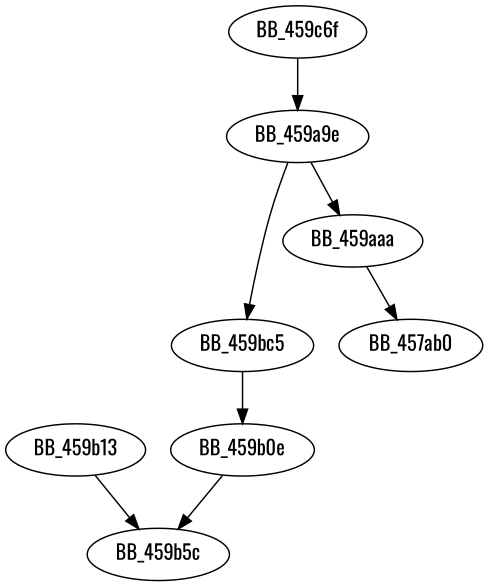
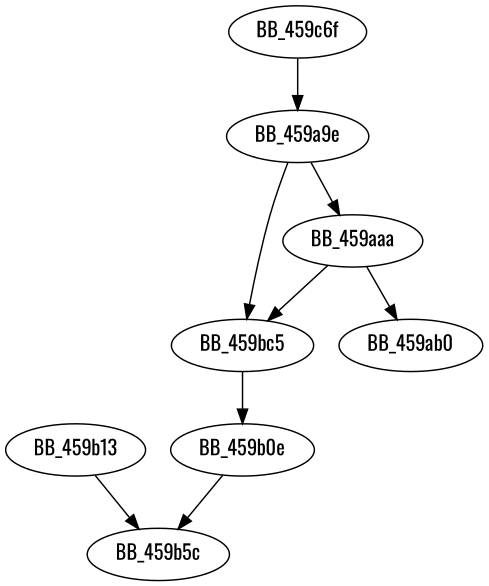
none -> (303, 288)
(411, 345) -> (411, 345)
